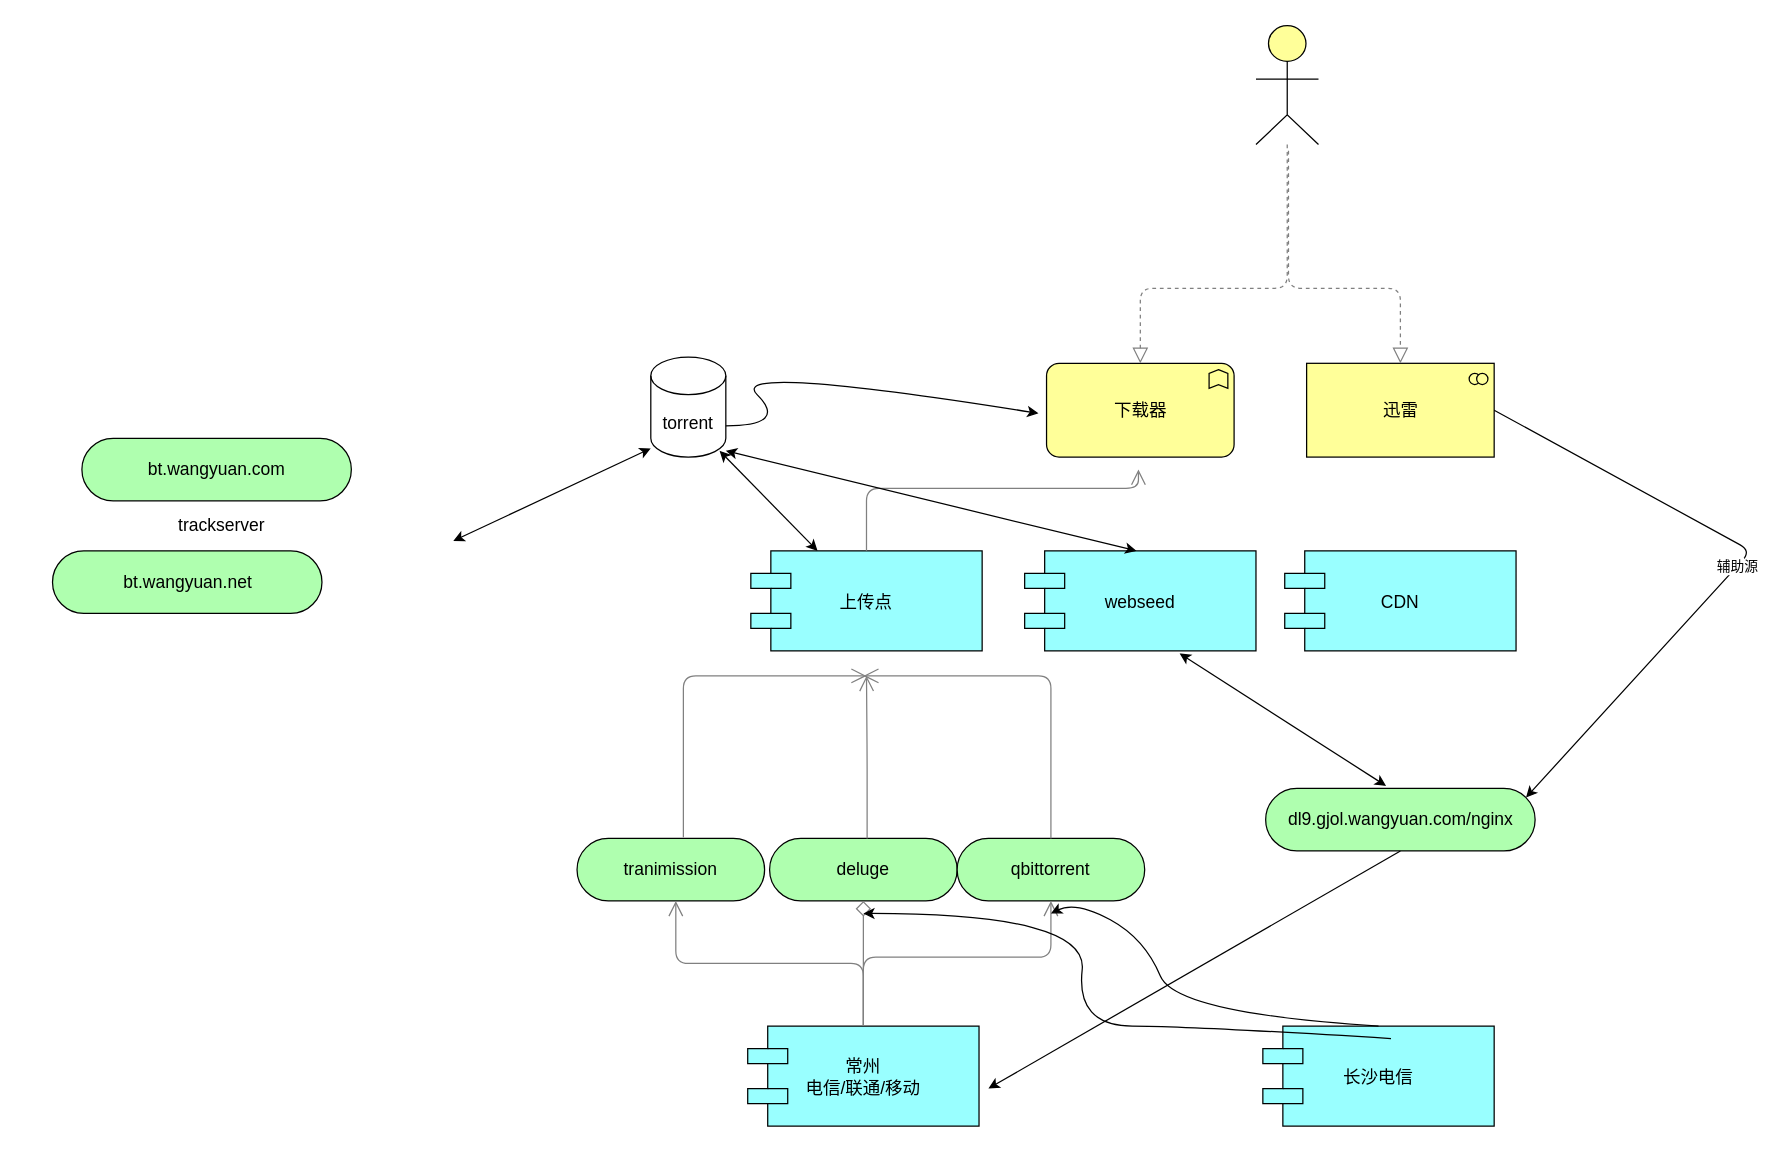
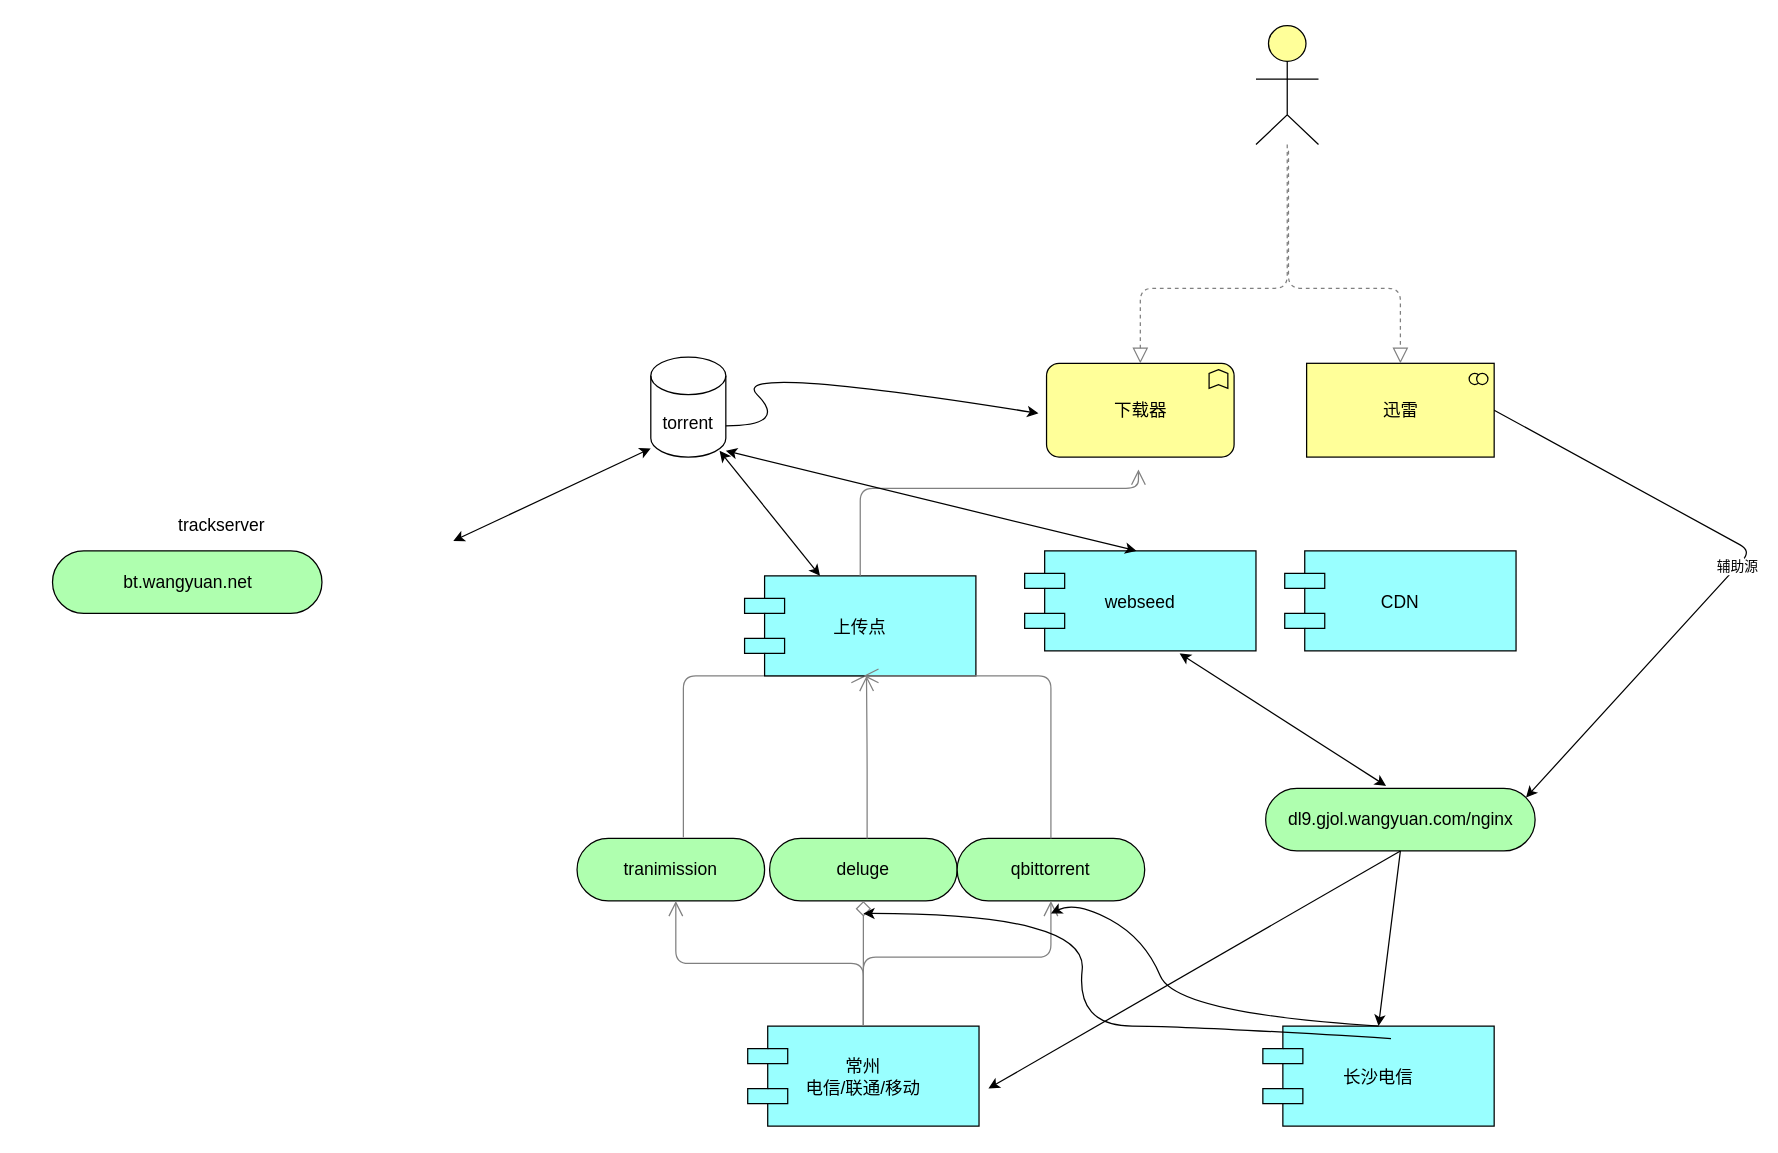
(217, 469) -> none
(866, 601) -> (860, 626)
none -> (1390, 934)
